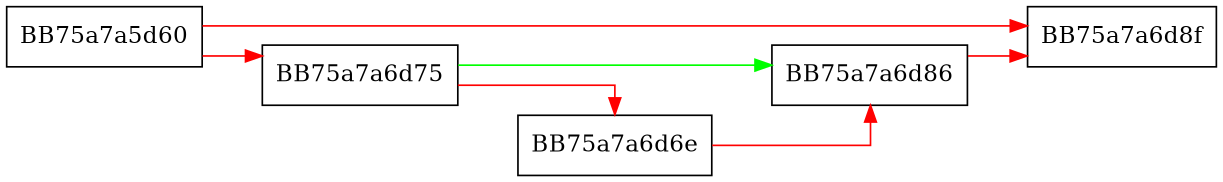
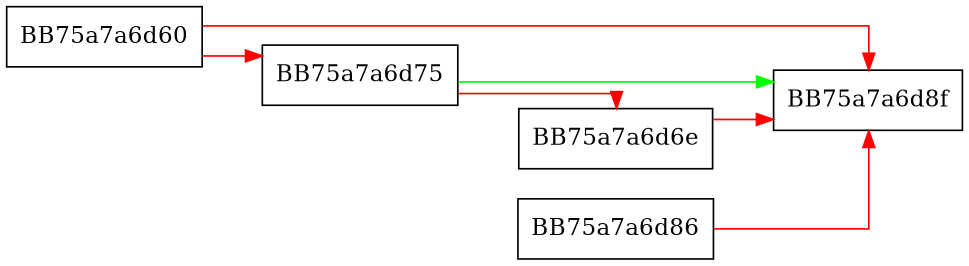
(104, 37) -> (104, 37)
(607, 65) -> (607, 82)
(803, 145) -> (735, 119)
